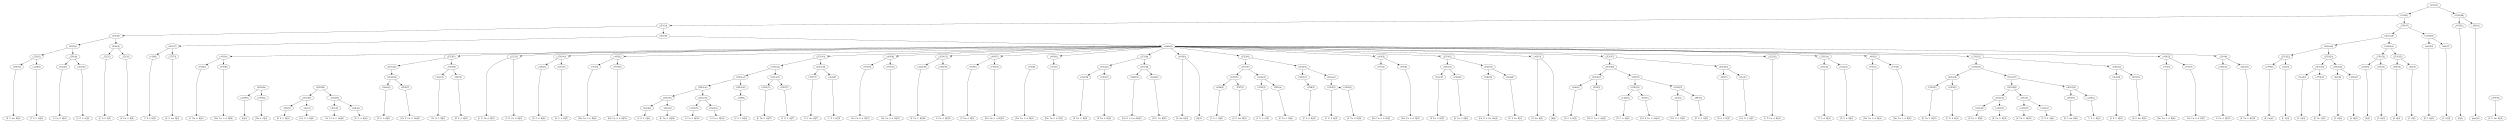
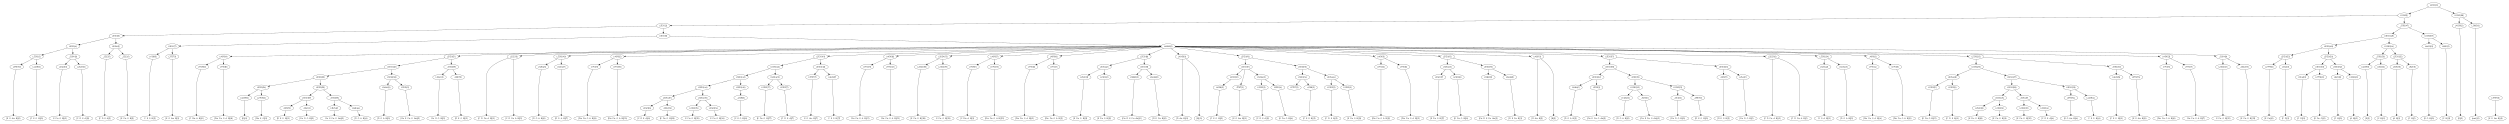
none -> (1043, 62)
none -> (320, 77)
(1237, 82) -> (1243, 77)
none -> (1294, 88)
(1339, 88) -> (1339, 82)
none -> (1799, 118)
